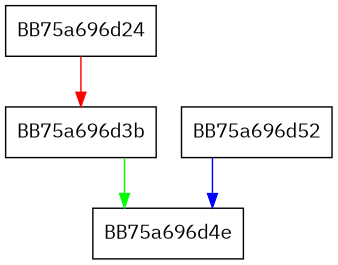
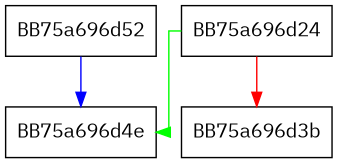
(125, 176) -> (169, 76)
